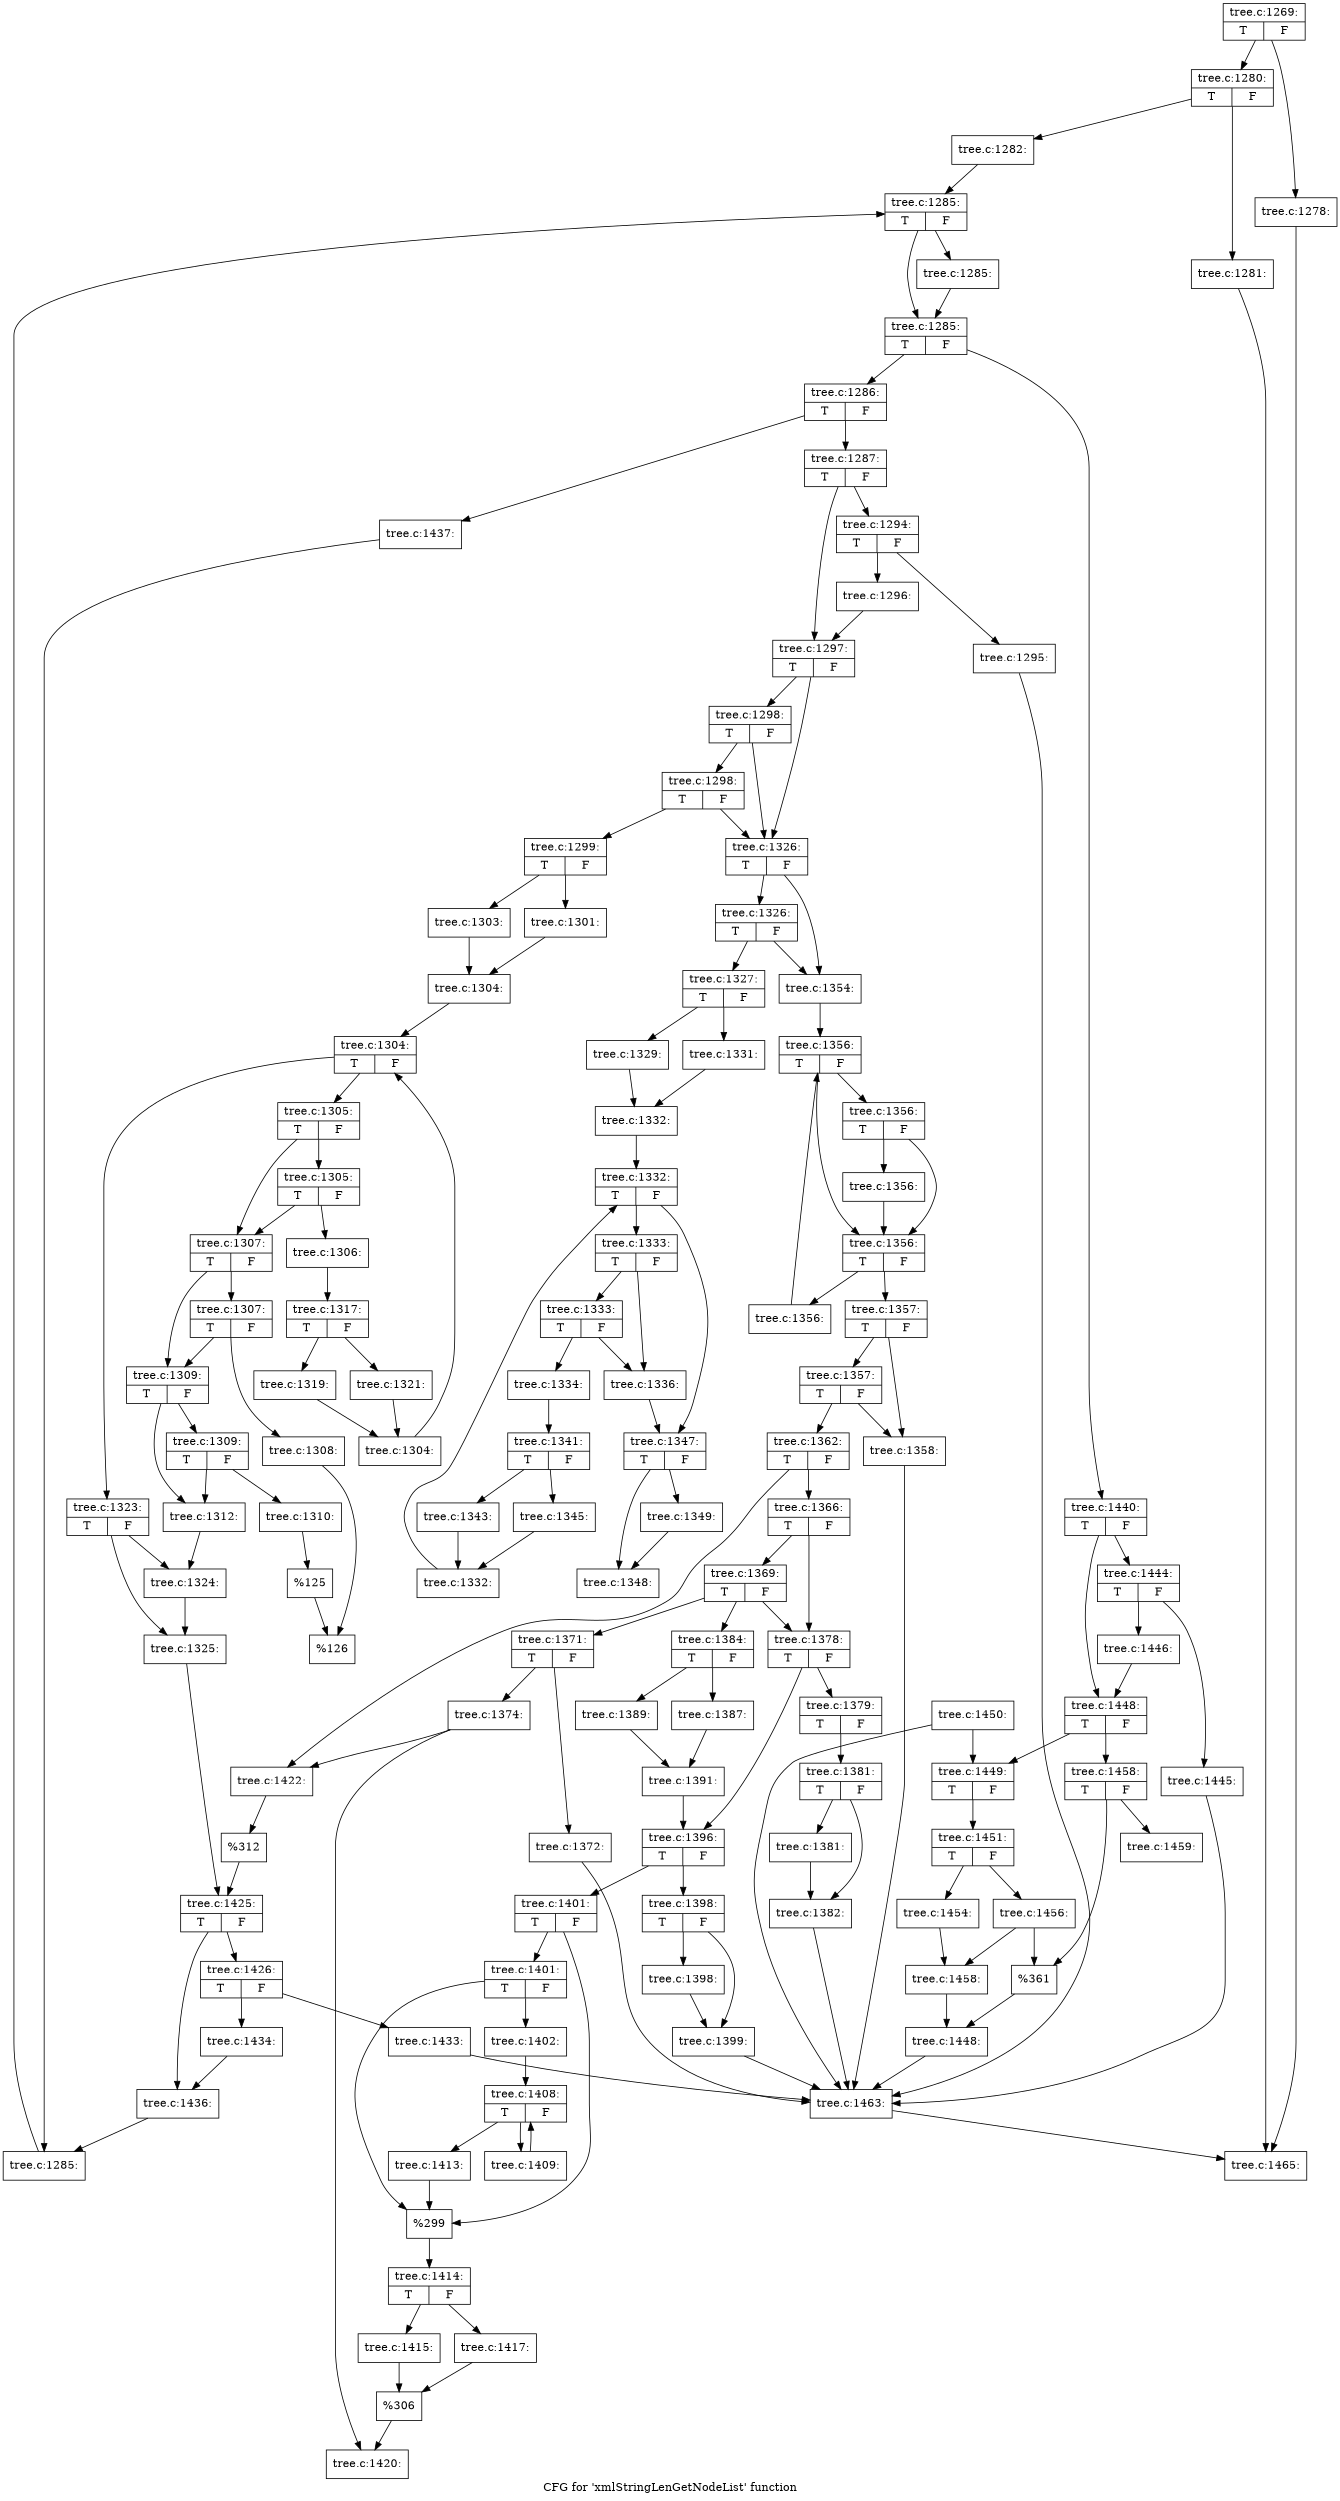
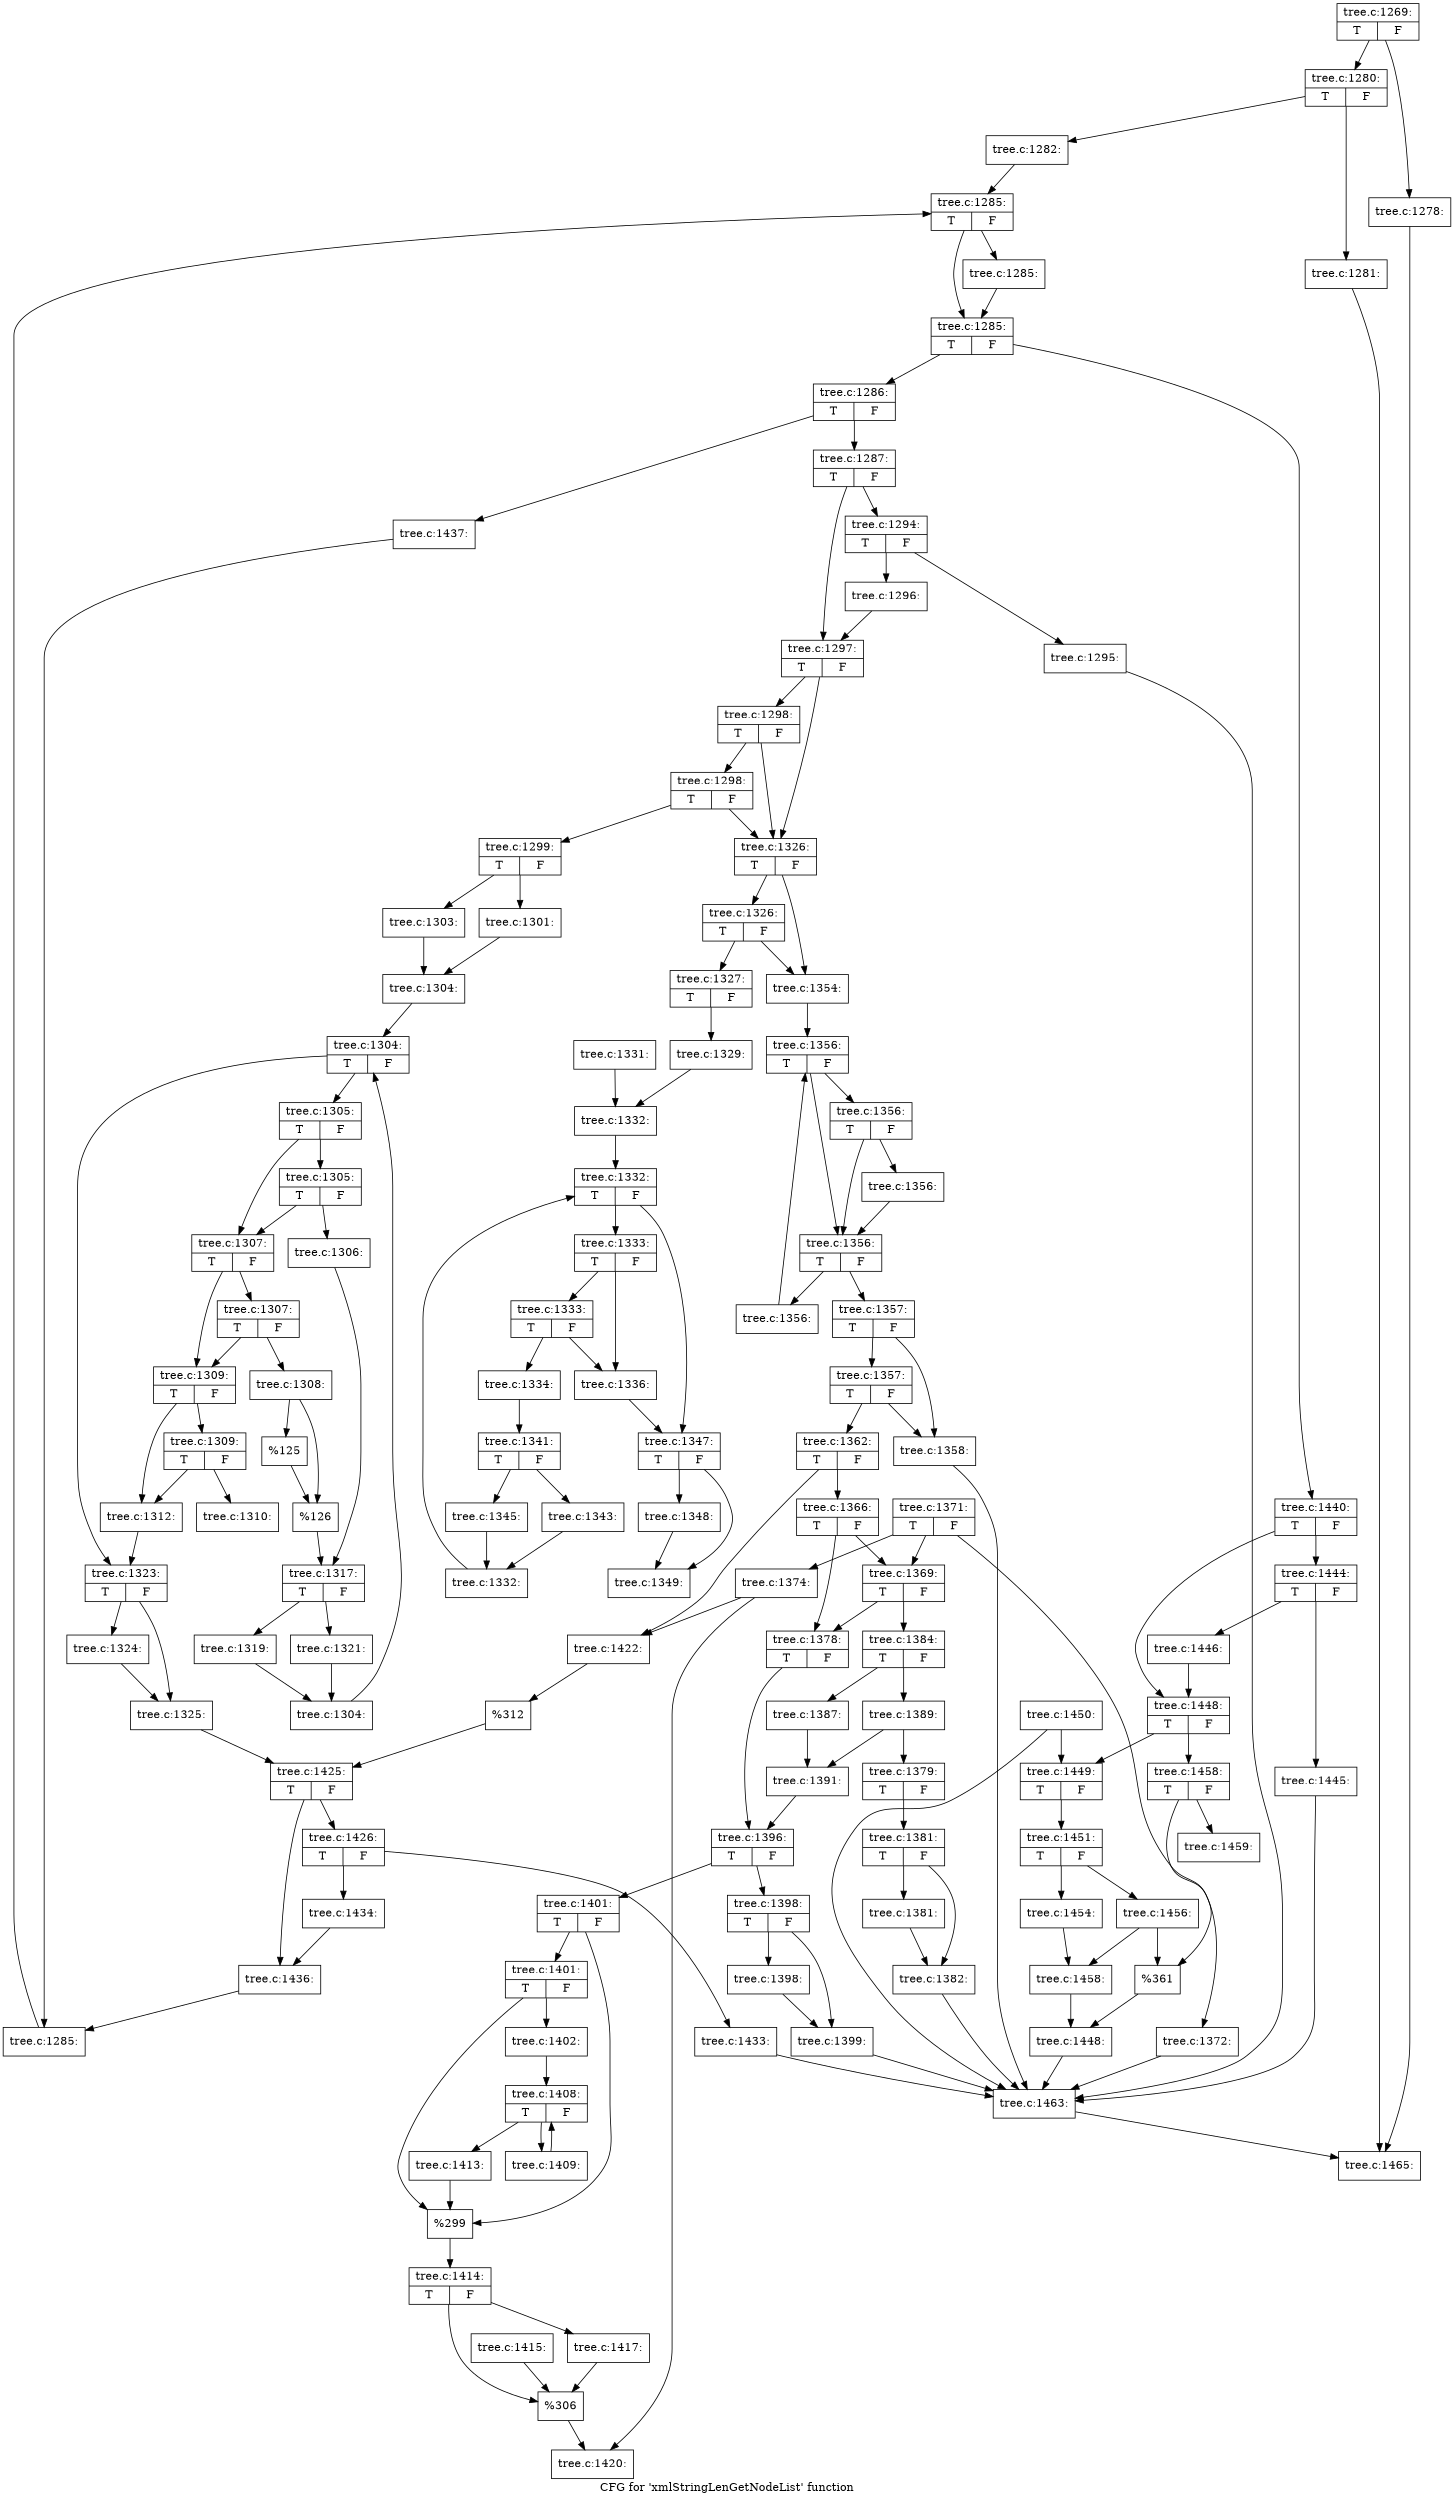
(724, 1020) -> none
none -> (319, 1544)
(196, 1546) -> (135, 1544)
(305, 1546) -> (288, 1414)
(653, 1547) -> (666, 1547)
(653, 1615) -> (921, 1547)
(823, 1679) -> (904, 1743)
(415, 2315) -> (469, 2369)
